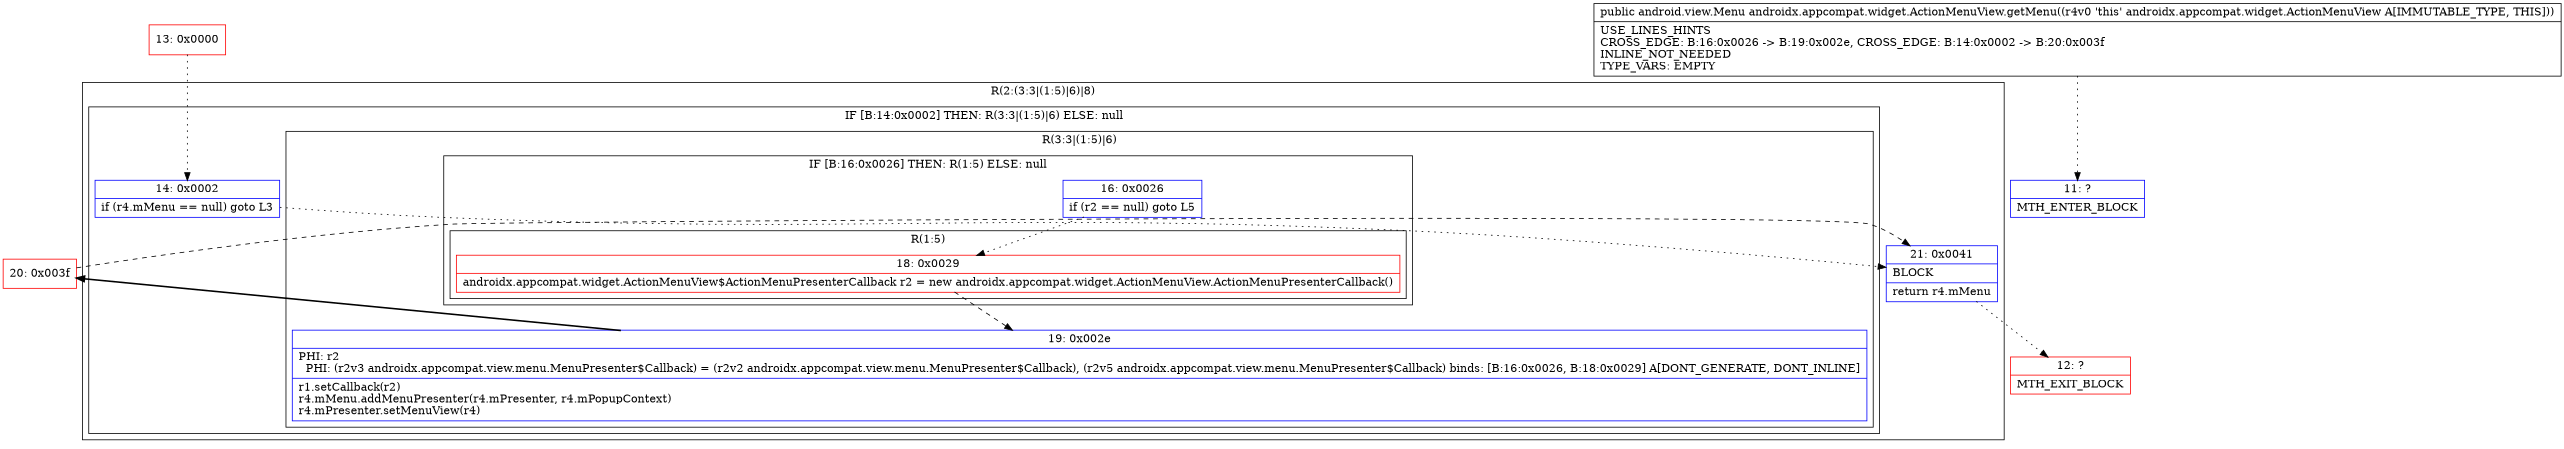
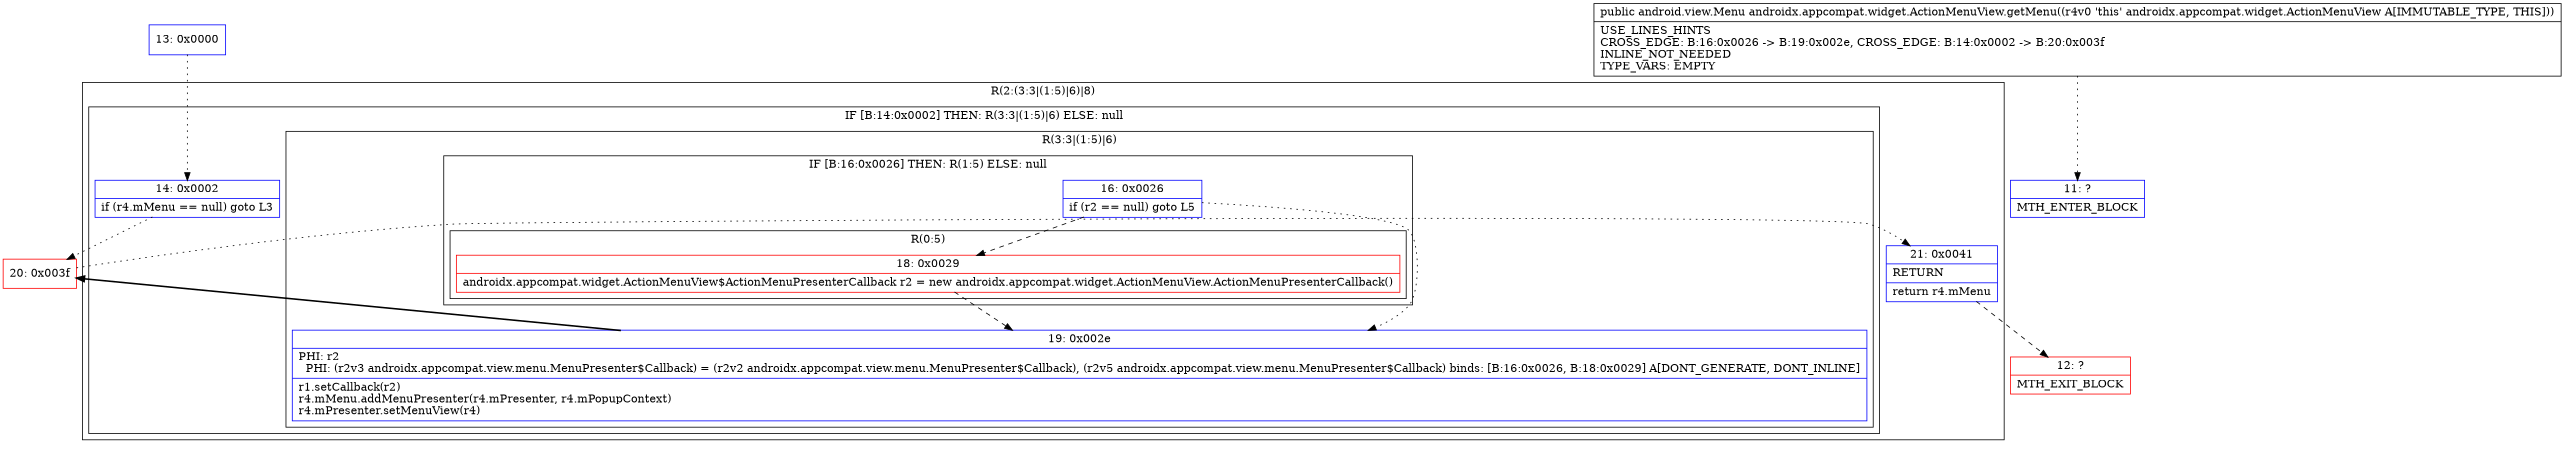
(187, 40) -> (187, 40)
none -> (1333, 213)
(1220, 219) -> (991, 220)
(1200, 224) -> (113, 236)
(1032, 236) -> (1032, 236)
(928, 240) -> (928, 240)
(1913, 273) -> (1918, 273)
(2009, 327) -> (2009, 327)
